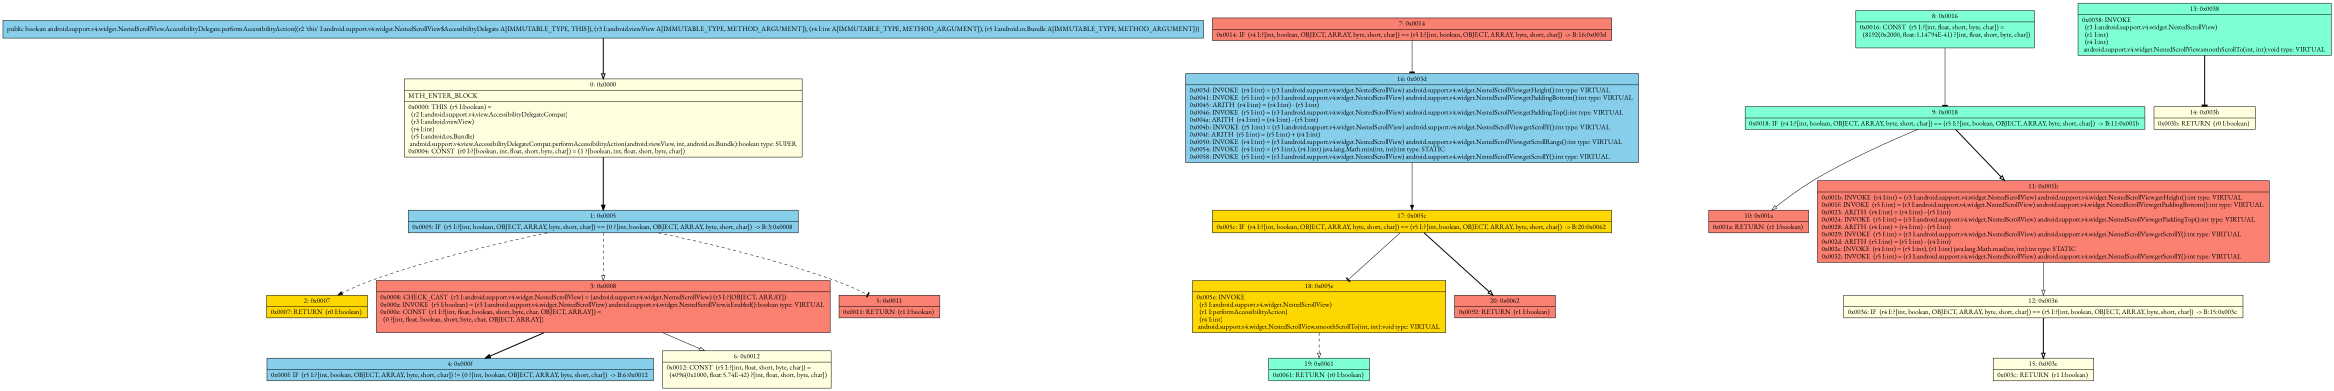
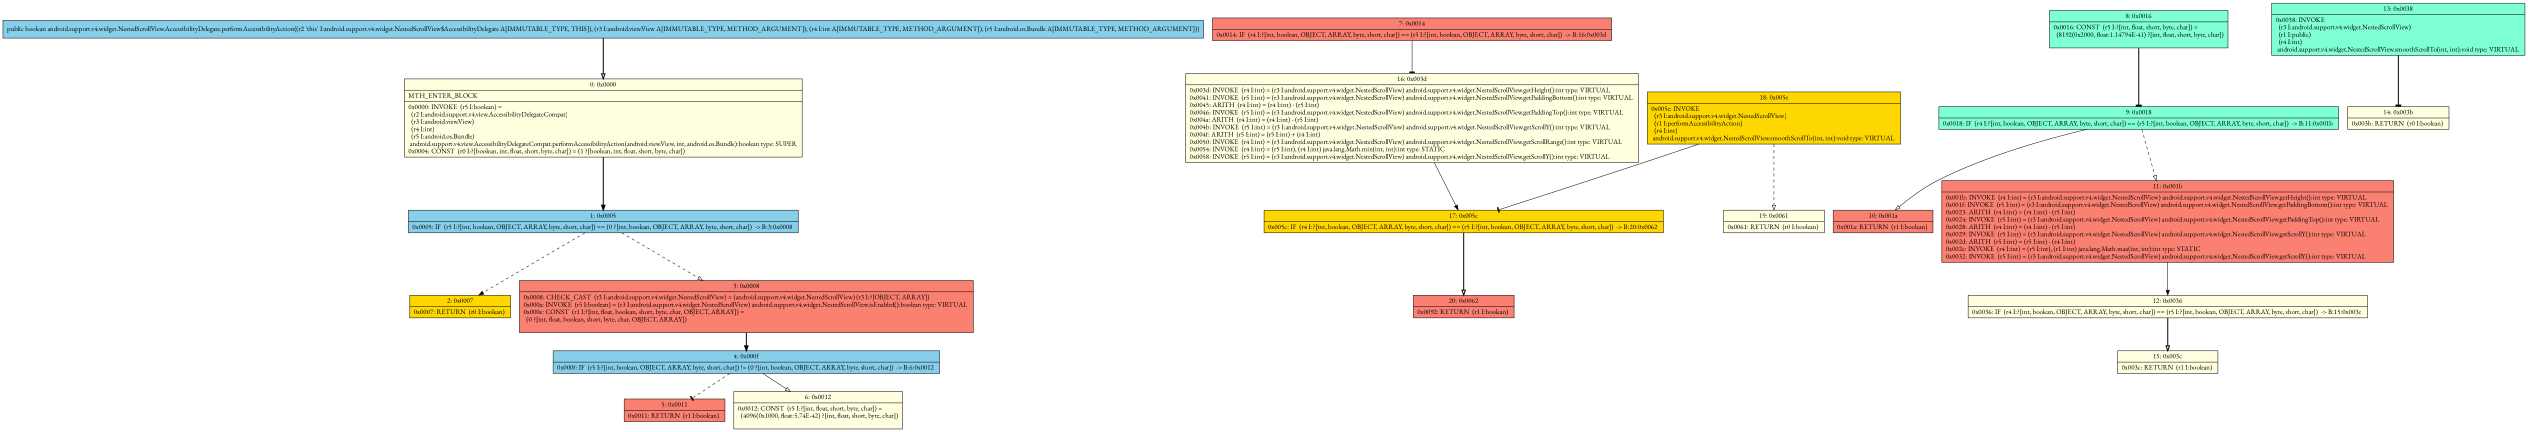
(2095, 35) -> (2294, 35)
(1945, 76) -> (2139, 76)
(451, 107) -> (456, 107)
(1412, 118) -> (1412, 118)
(1978, 153) -> (2148, 153)
(1375, 256) -> (1599, 177)
(764, 258) -> (712, 385)
(2043, 276) -> (2168, 276)
(681, 341) -> (774, 381)
(1319, 369) -> (1774, 221)
